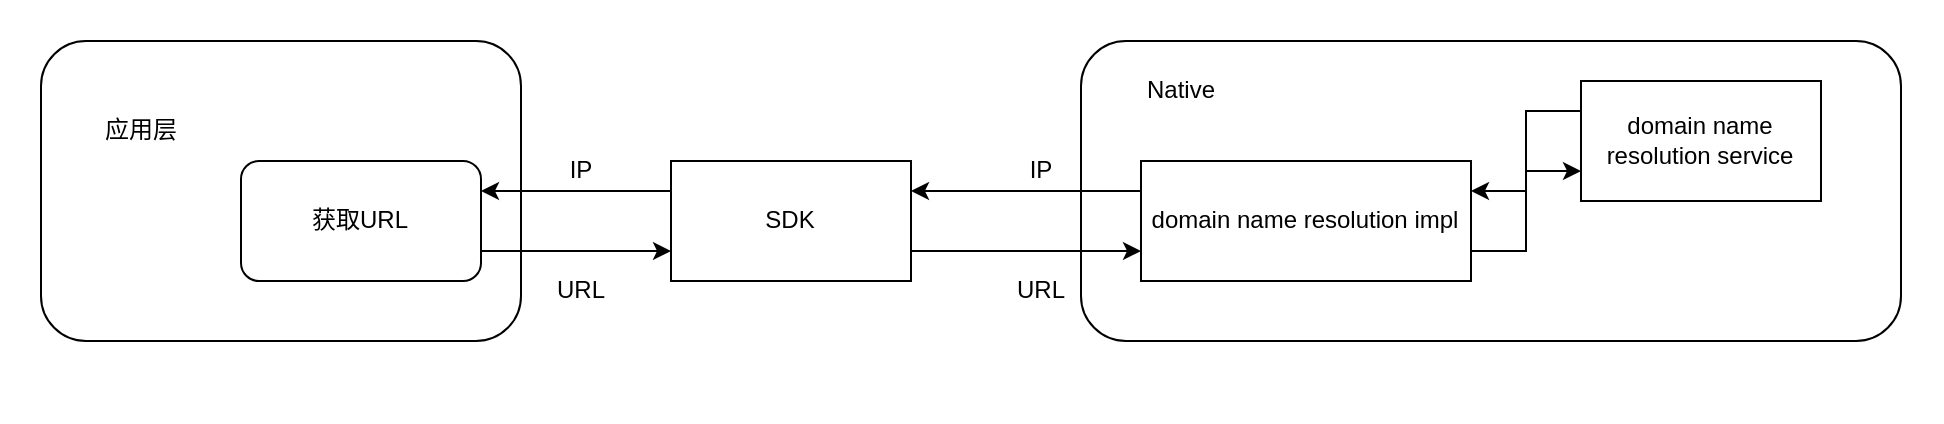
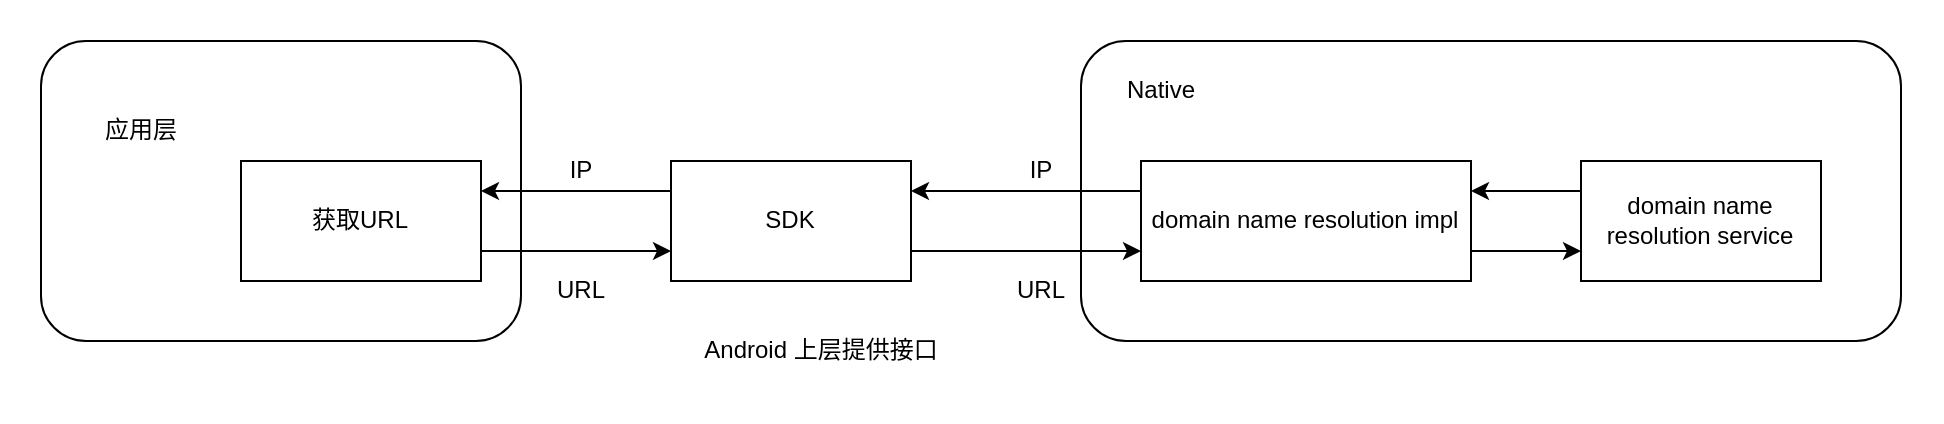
(1181, 91) -> (1161, 91)
(1701, 141) -> (1701, 221)
(361, 221) -> (361, 221)
none -> (821, 351)
